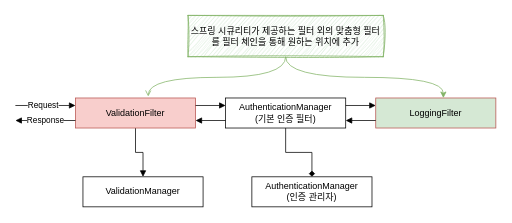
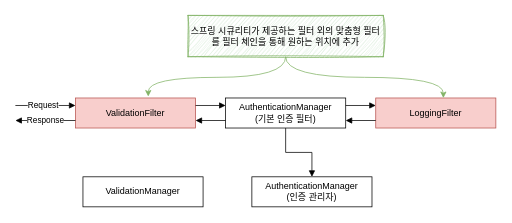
(157, 84) -> (157, 83)
(435, 113) -> (435, 113)
(135, 144) -> none
(312, 169) -> (312, 170)
